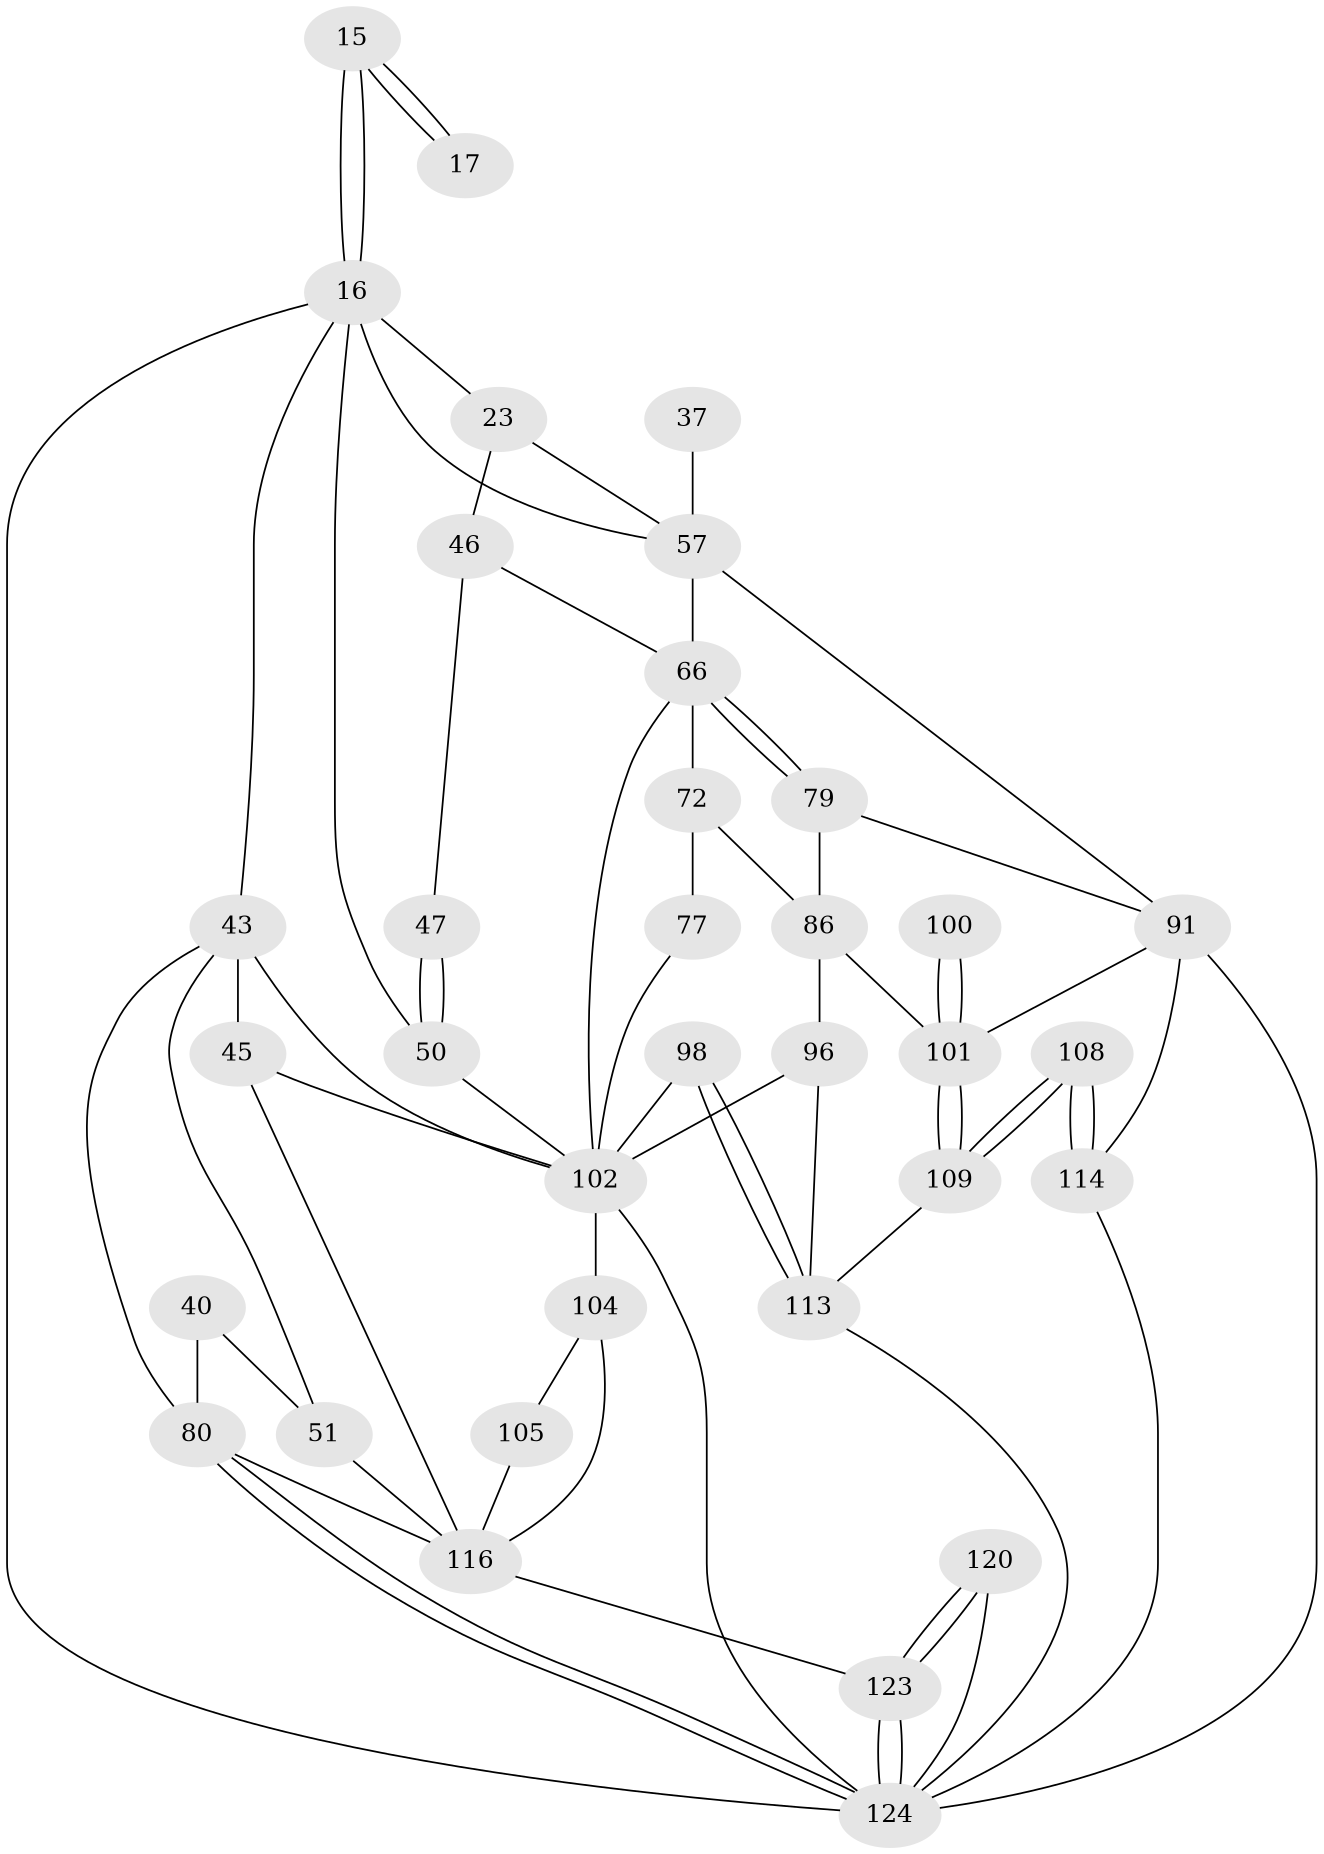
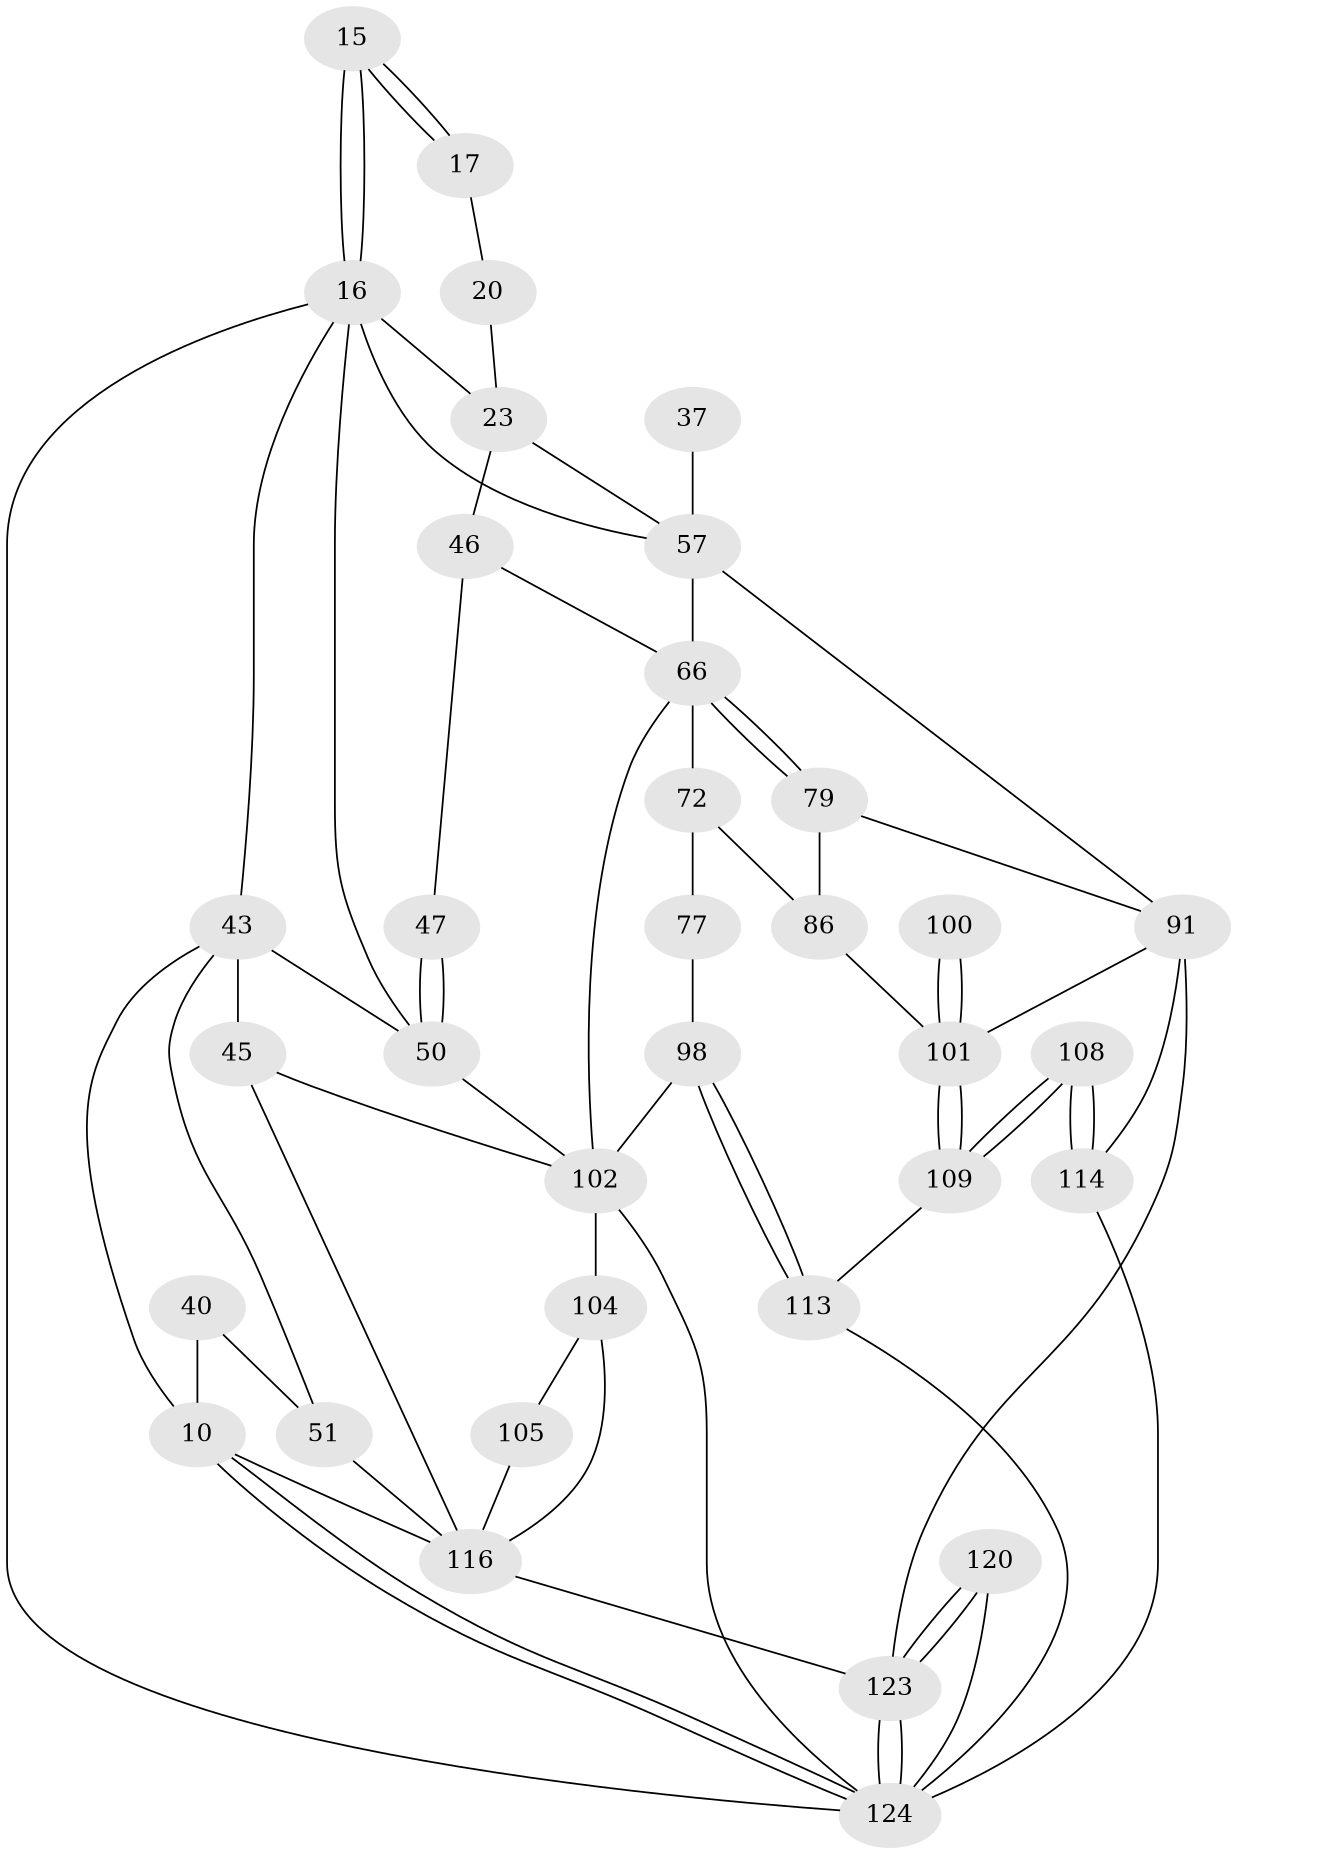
none -> (488, 293)
(620, 1047) -> (693, 991)
(820, 1054) -> none
(380, 1093) -> (335, 991)
(197, 1435) -> (197, 1435)
(1317, 1487) -> (1078, 1323)
